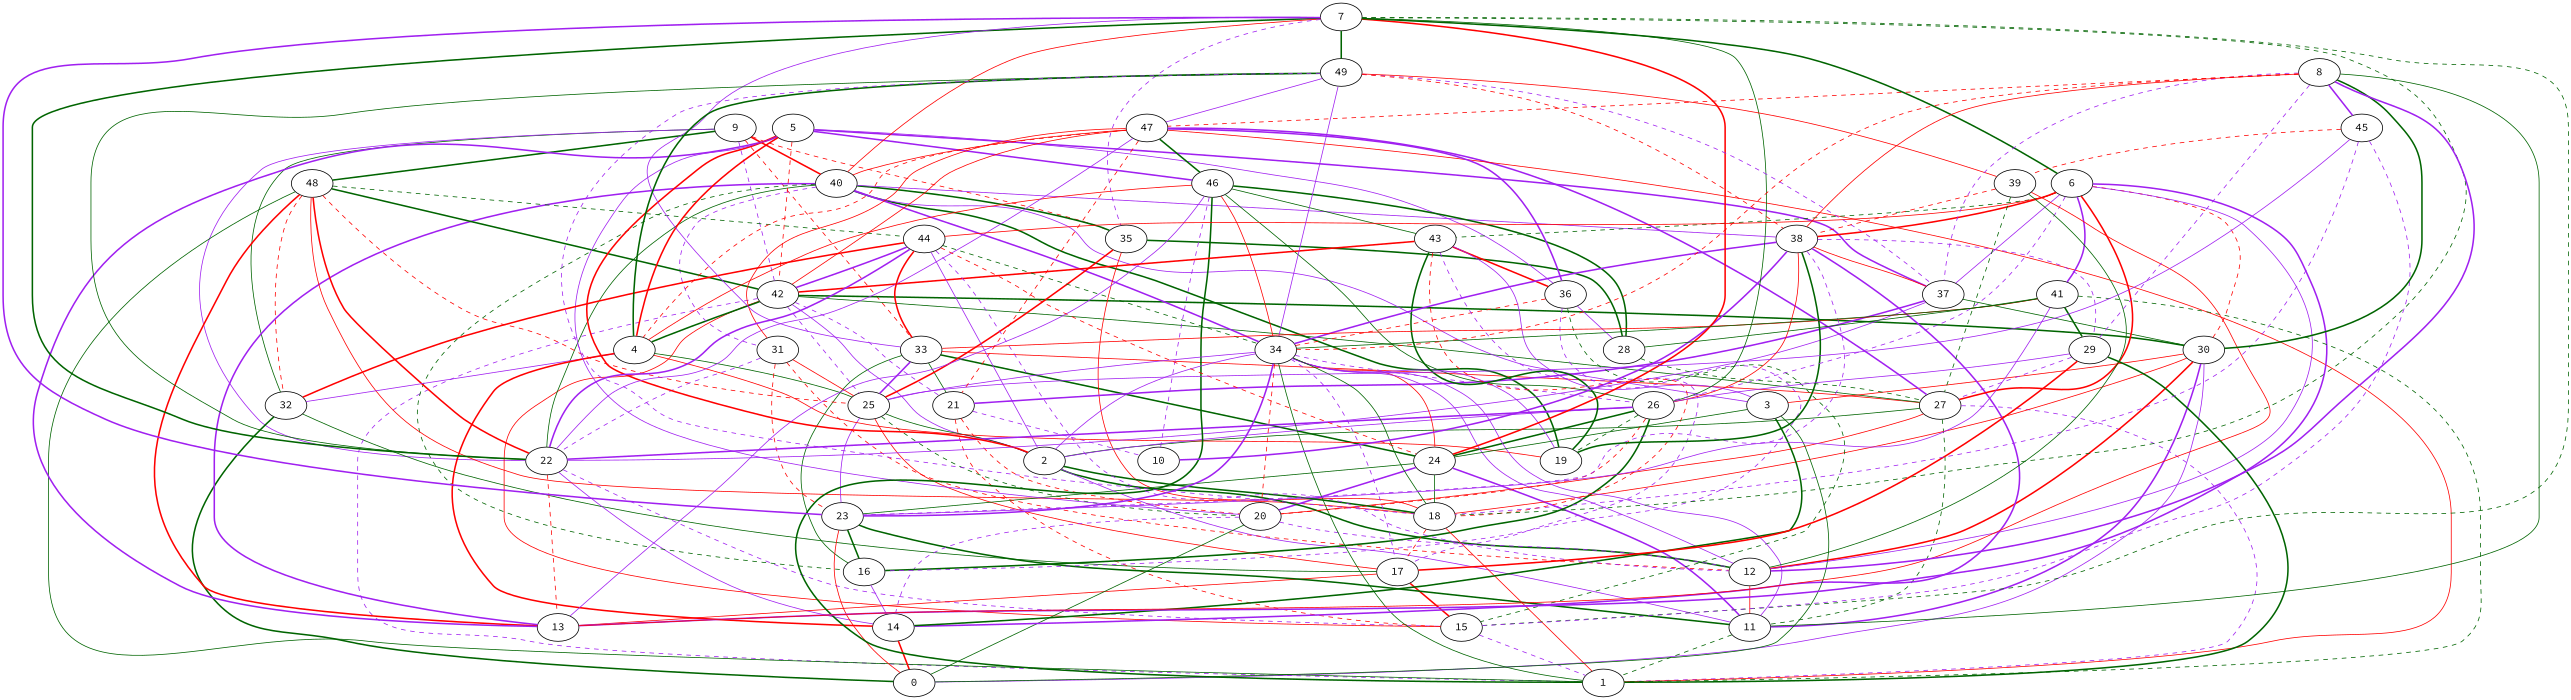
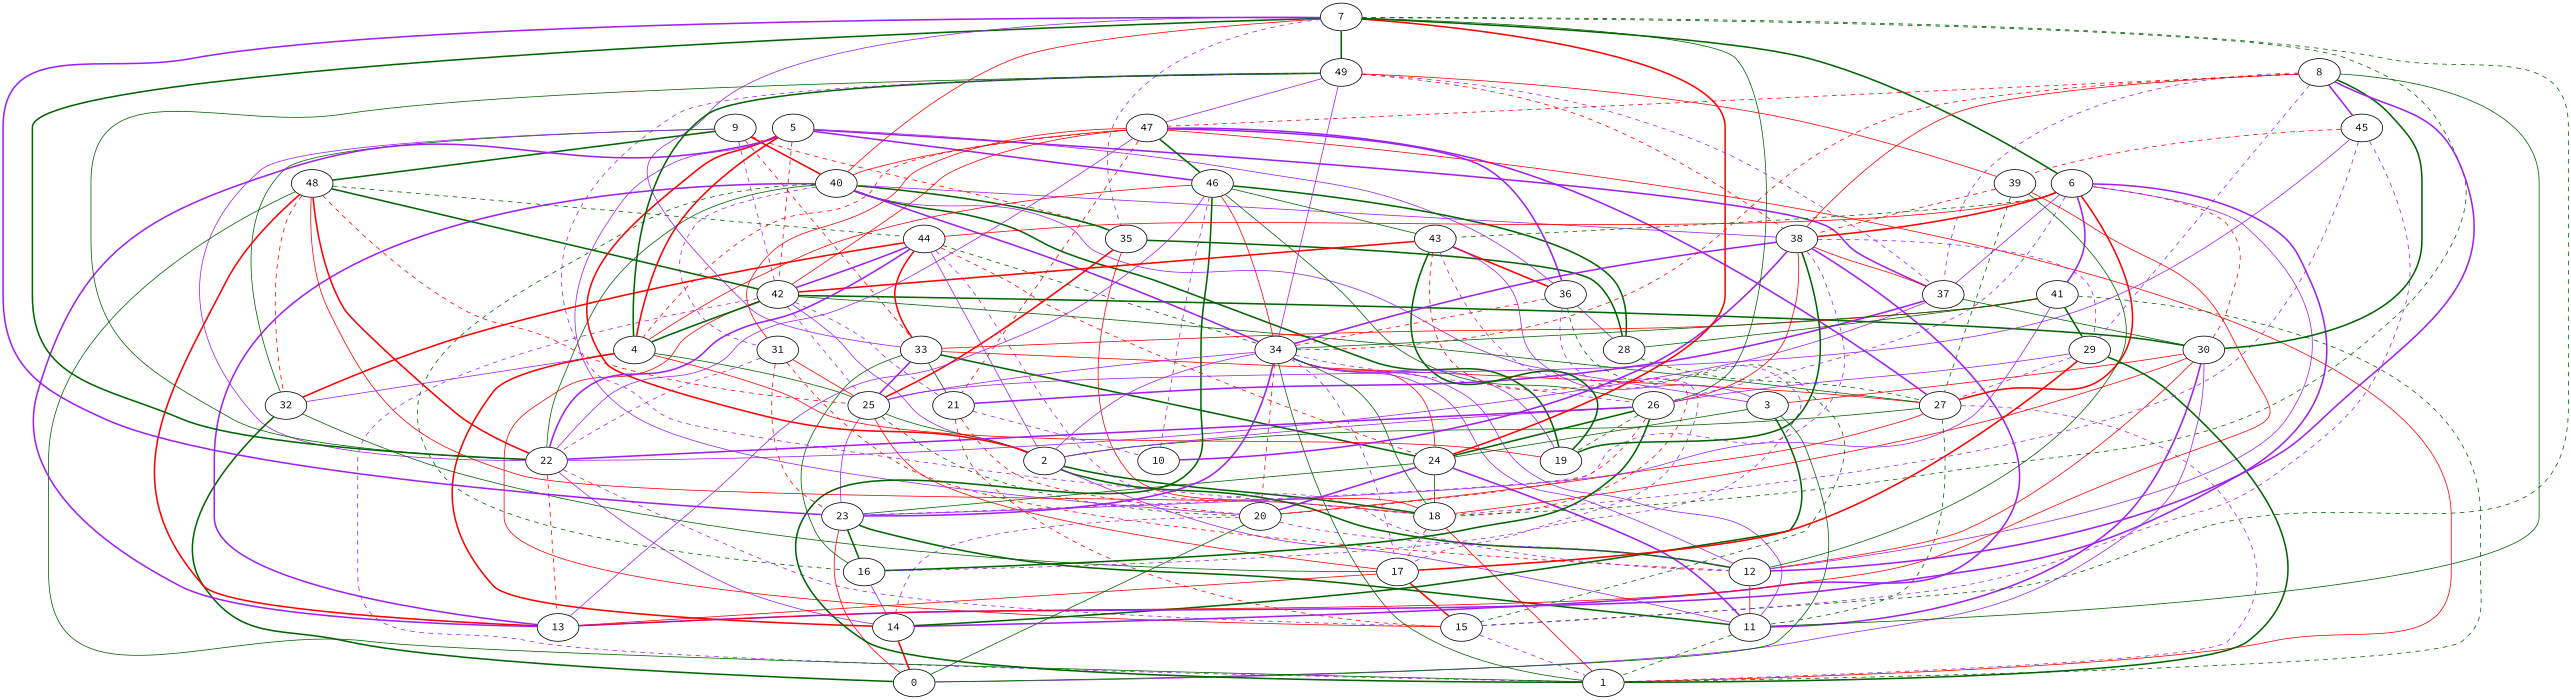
(2003, 511) -> (2003, 511)
